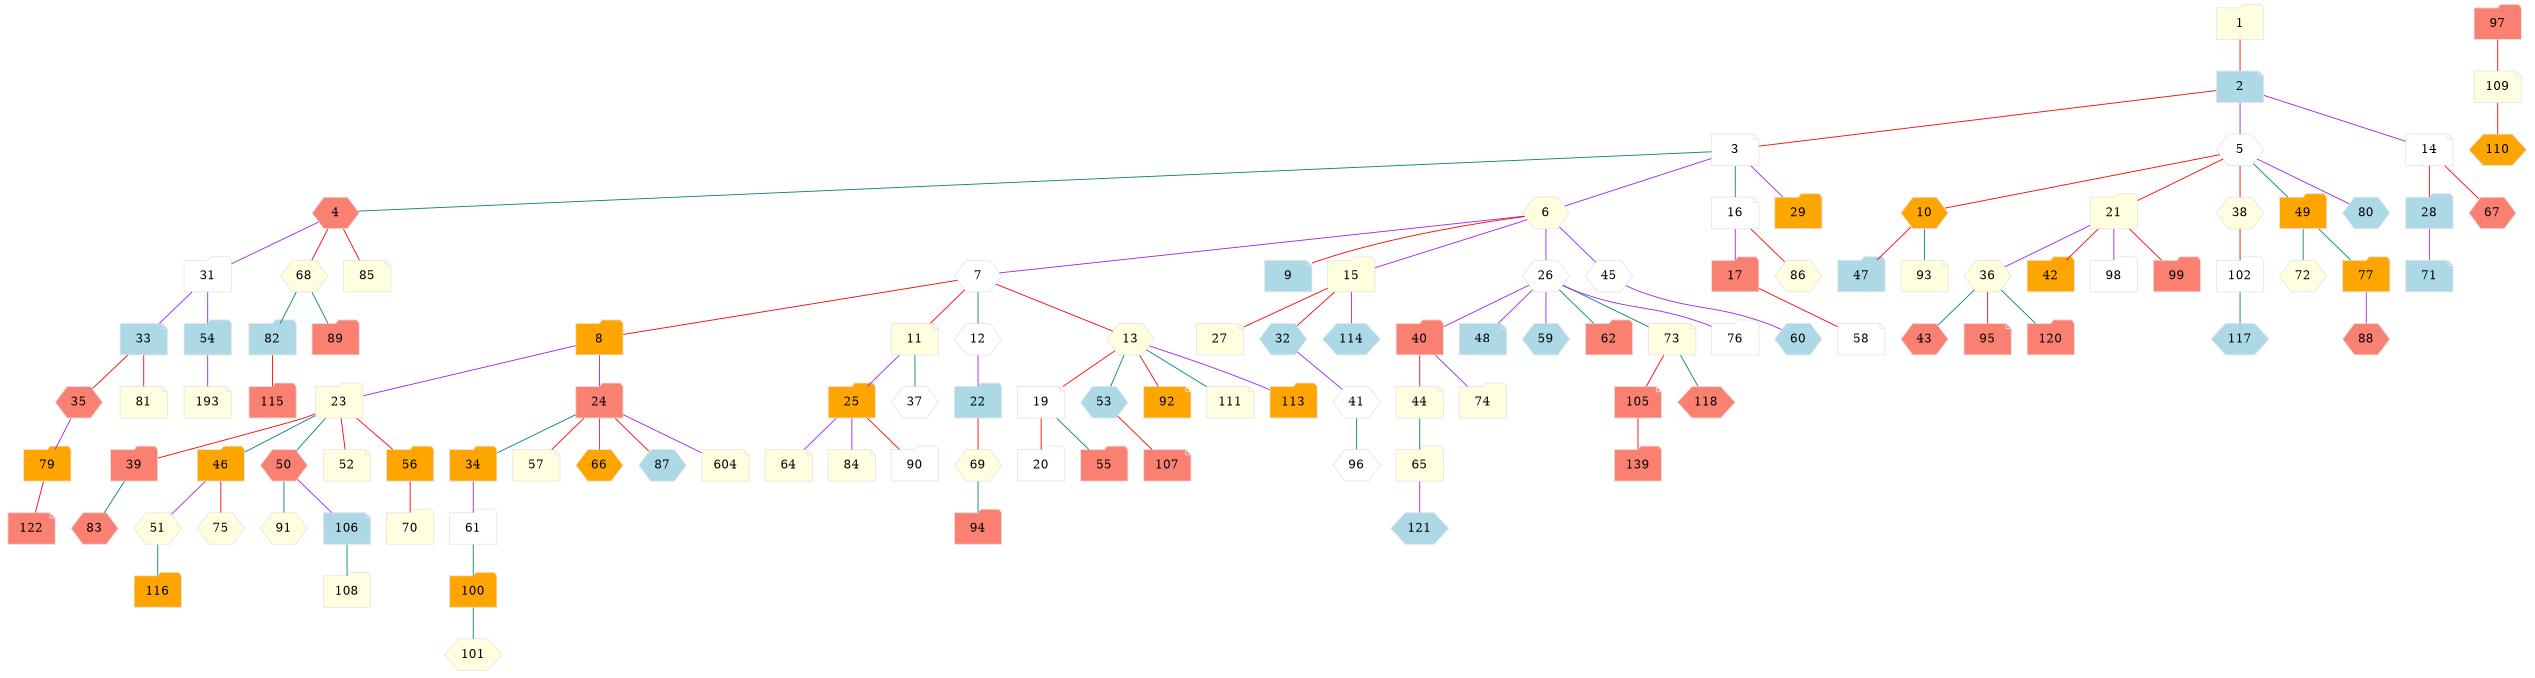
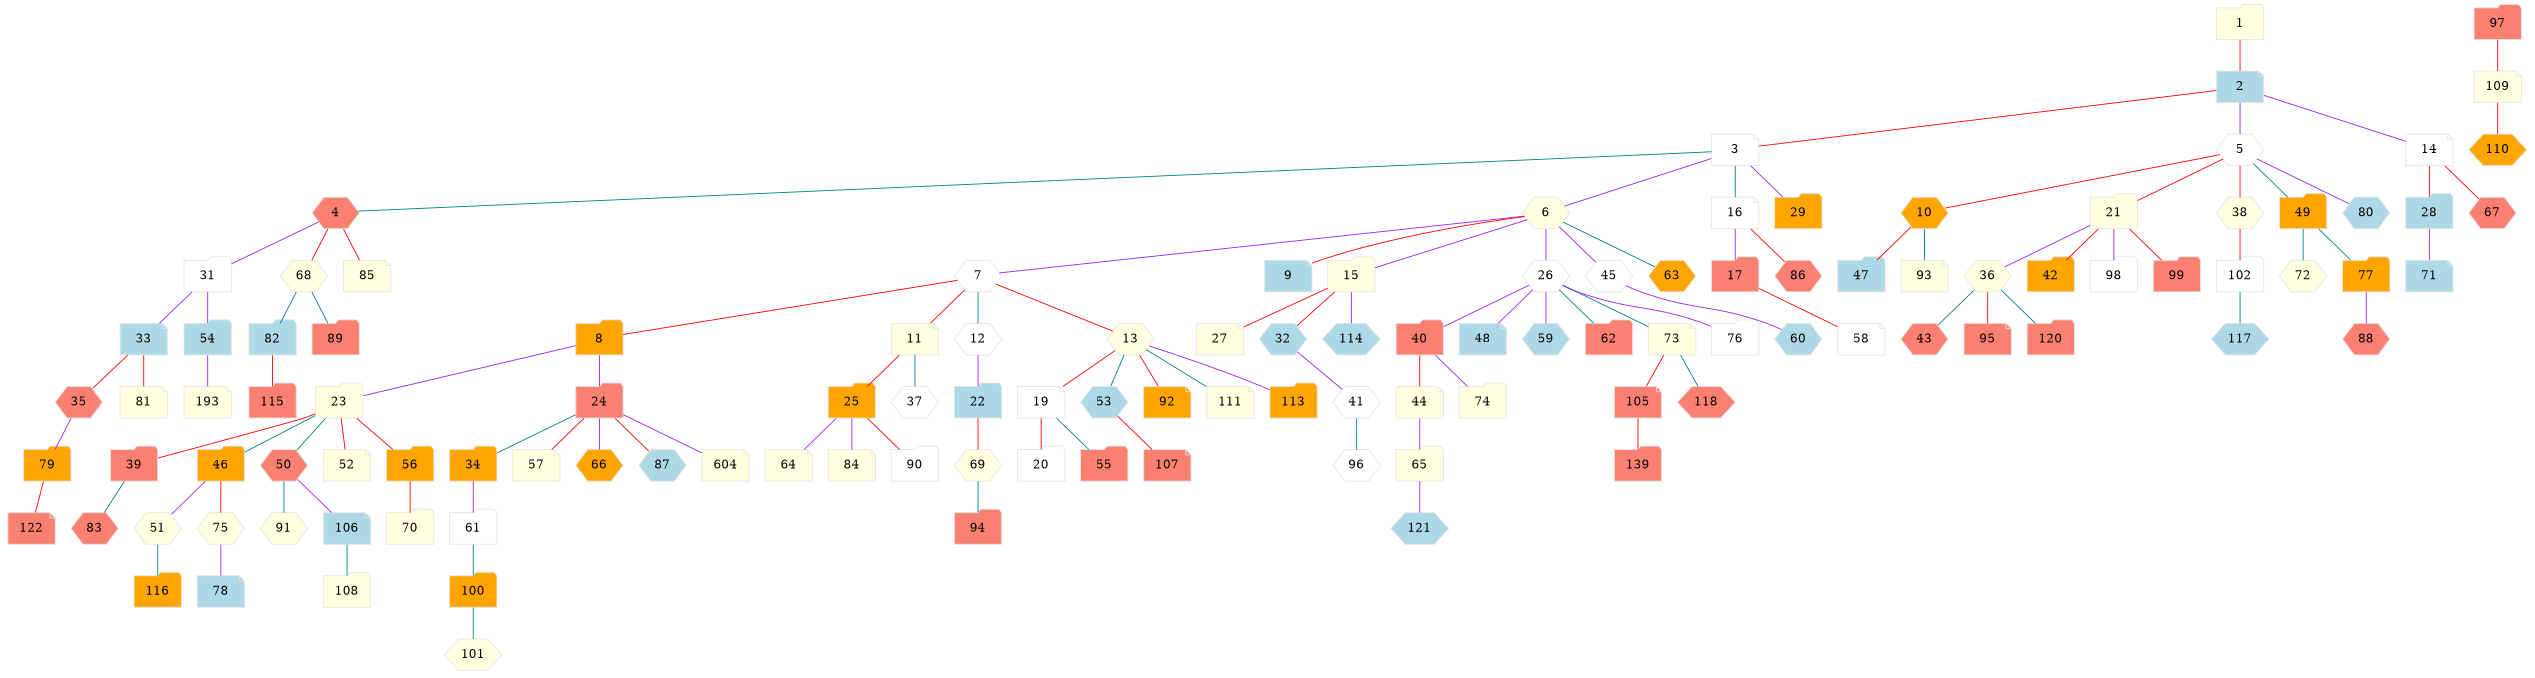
none -> (1672, 276)
(1798, 276) -> (1798, 276)
(883, 371) -> (883, 371)
(1420, 434) -> (1420, 434)
none -> (221, 592)
